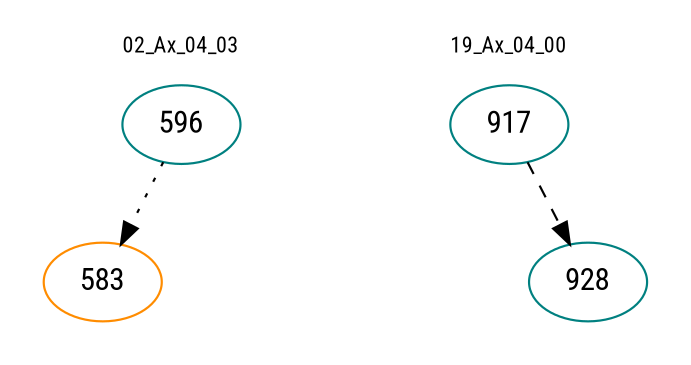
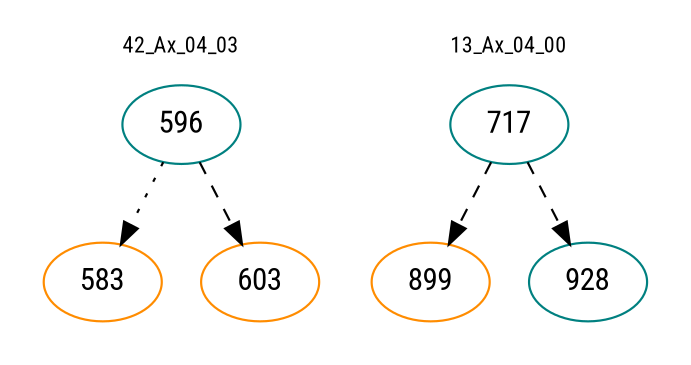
(181, 47) -> (181, 47)
(509, 47) -> (509, 47)
(509, 125) -> (509, 125)
none -> (260, 282)
none -> (431, 282)
